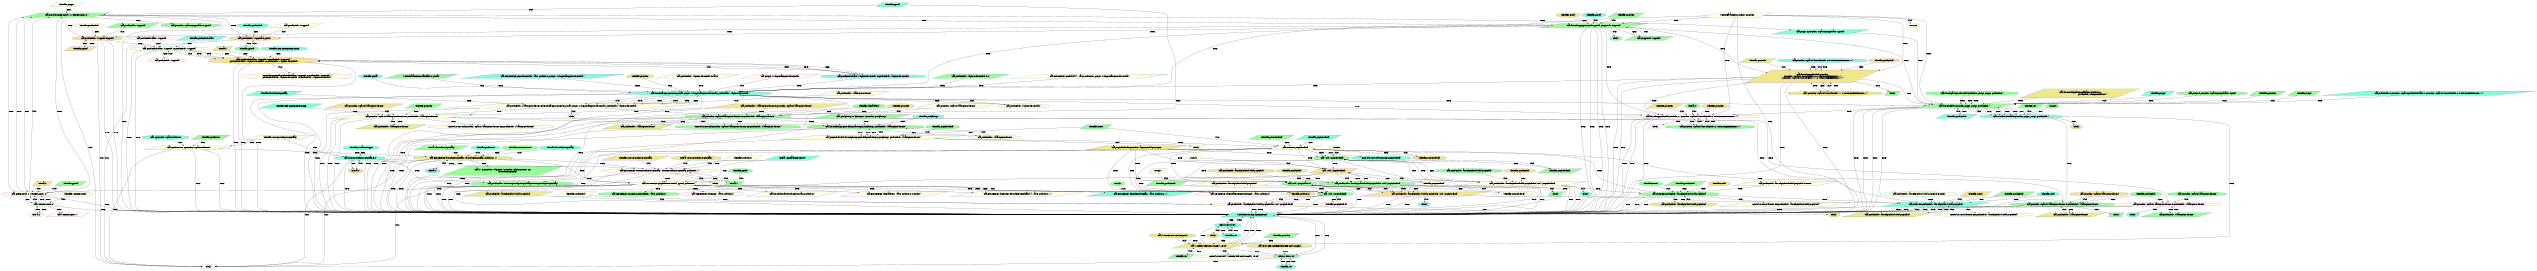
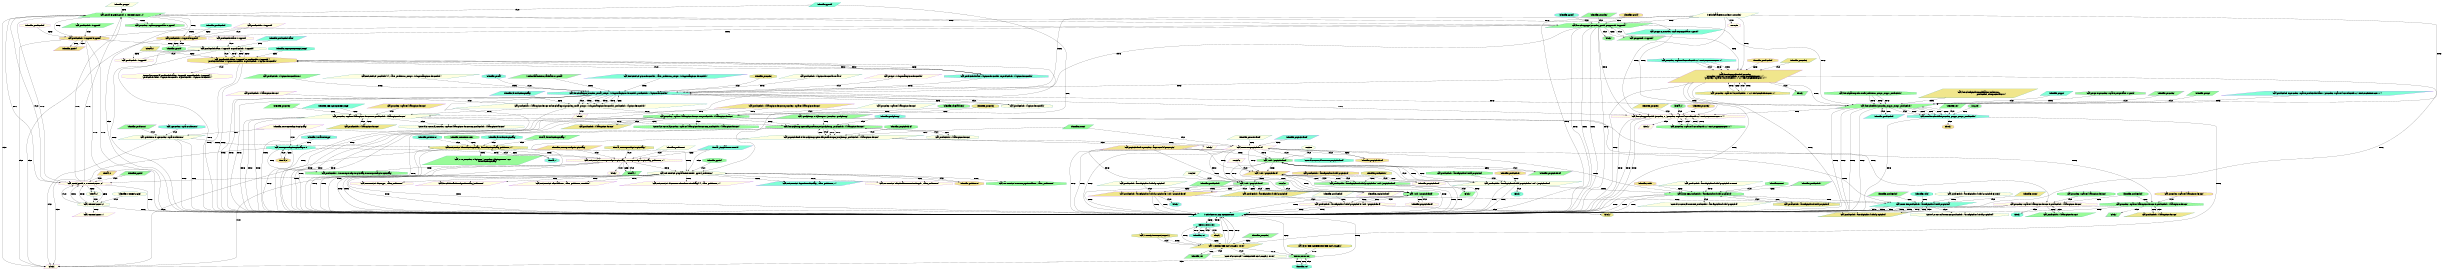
(1272, 137) -> (1250, 137)
(42, 209) -> (89, 188)
